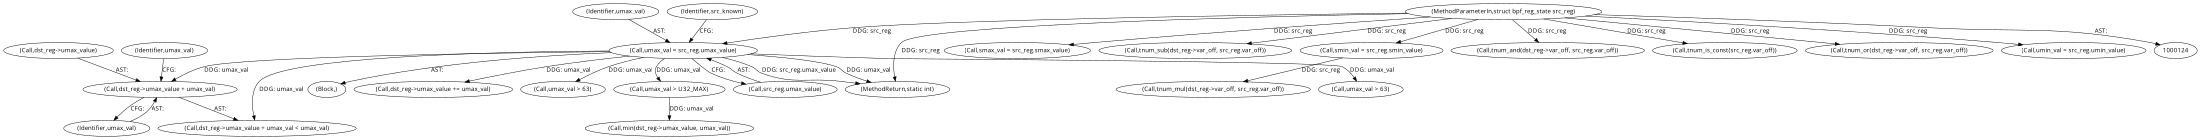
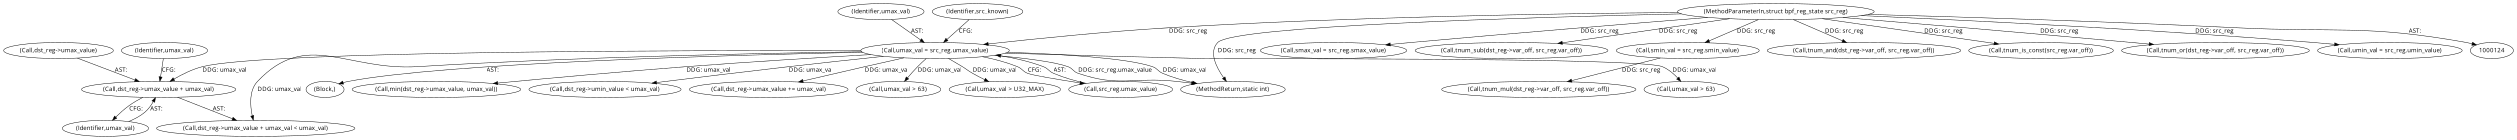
none -> (605, 89)
(669, 107) -> (684, 67)
